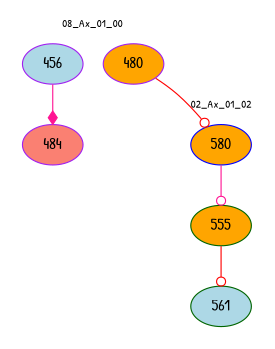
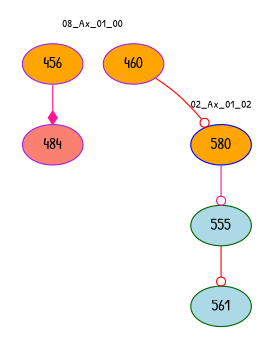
(53, 64) -> (53, 64)
(134, 64) -> (134, 64)
(221, 226) -> (221, 226)
